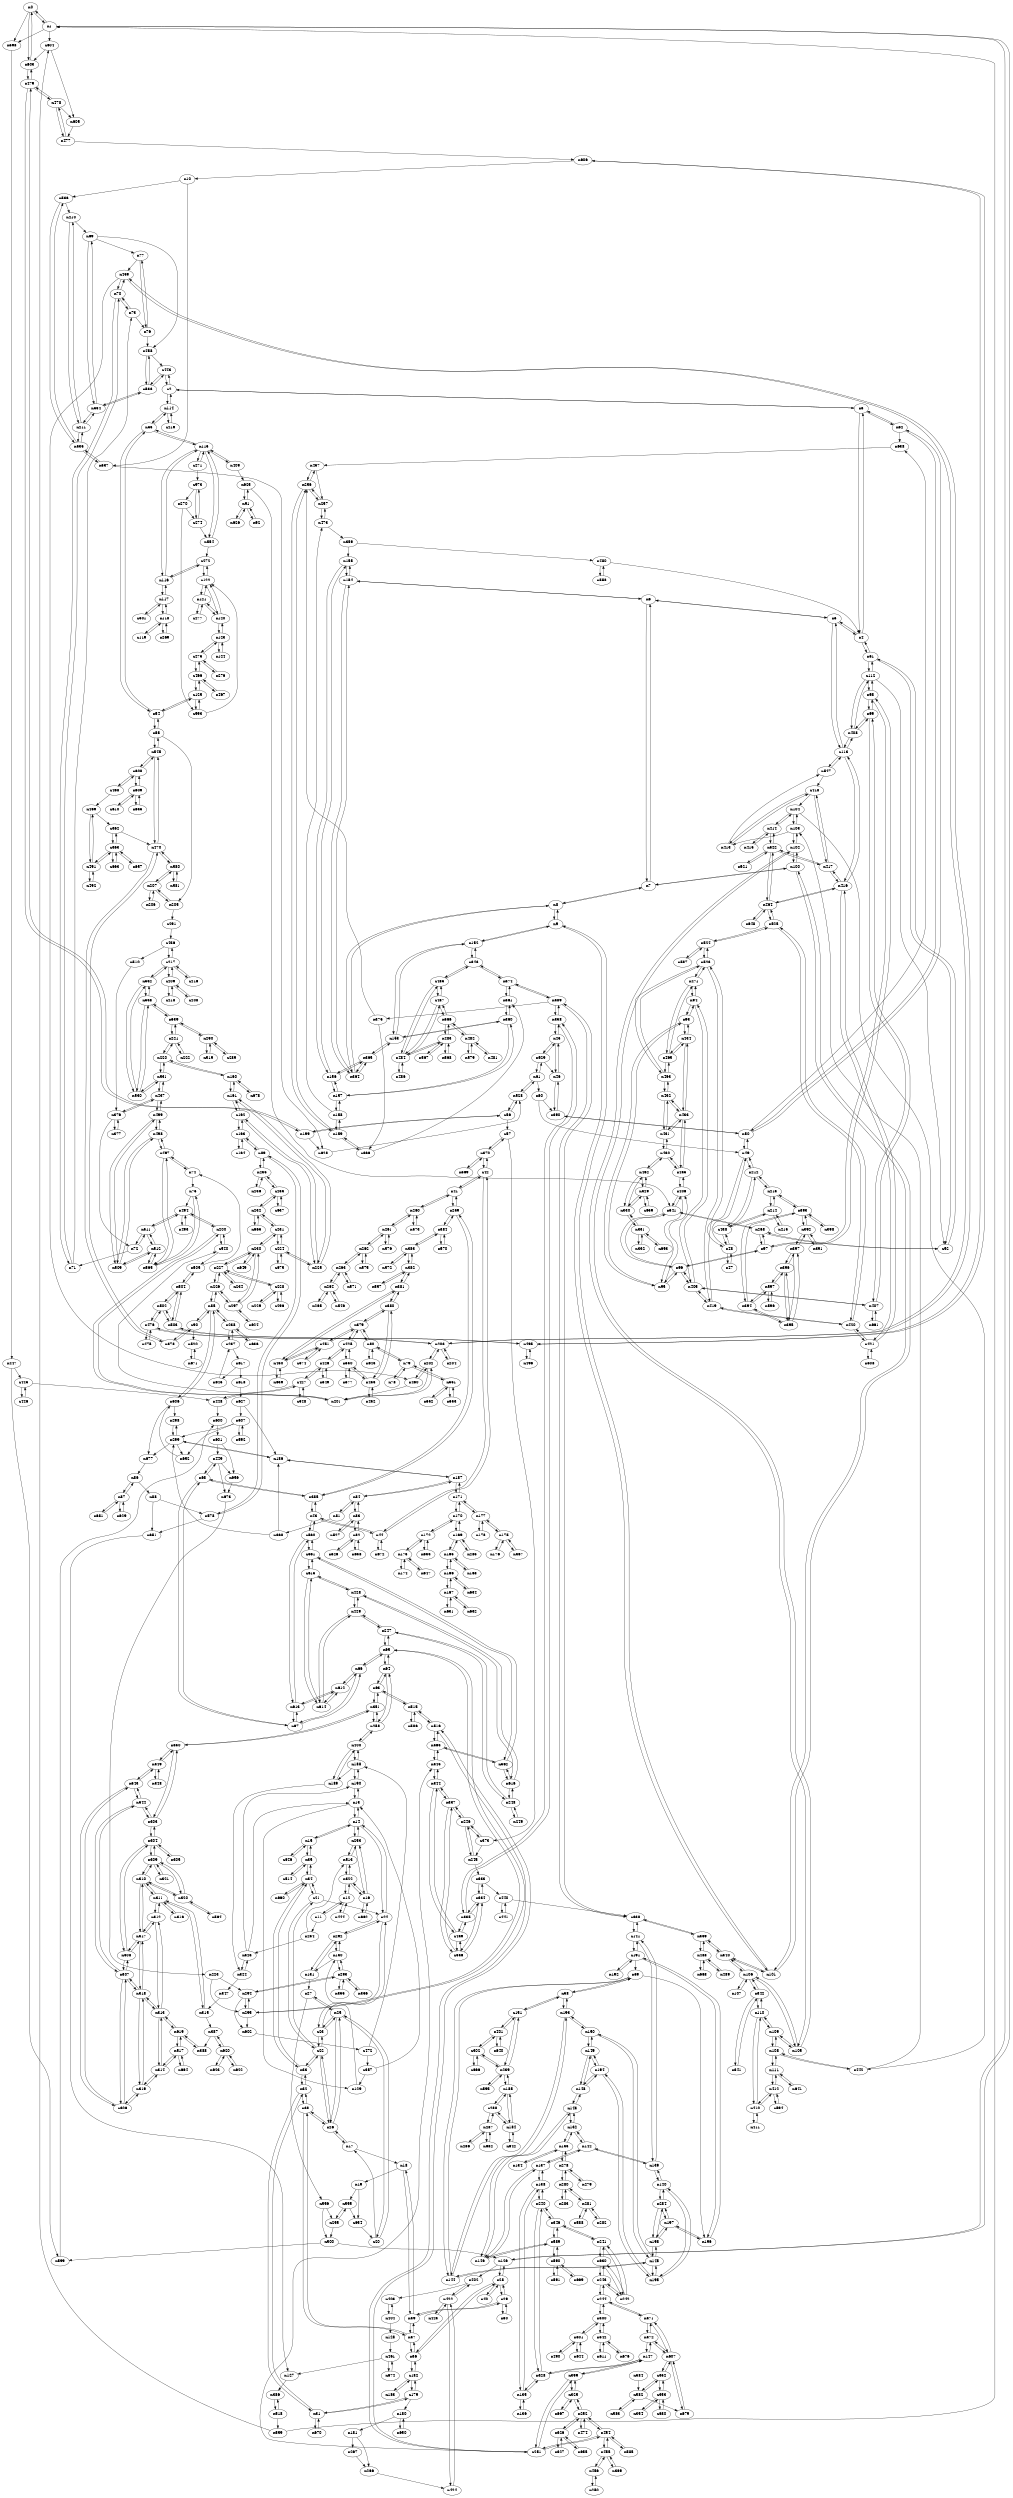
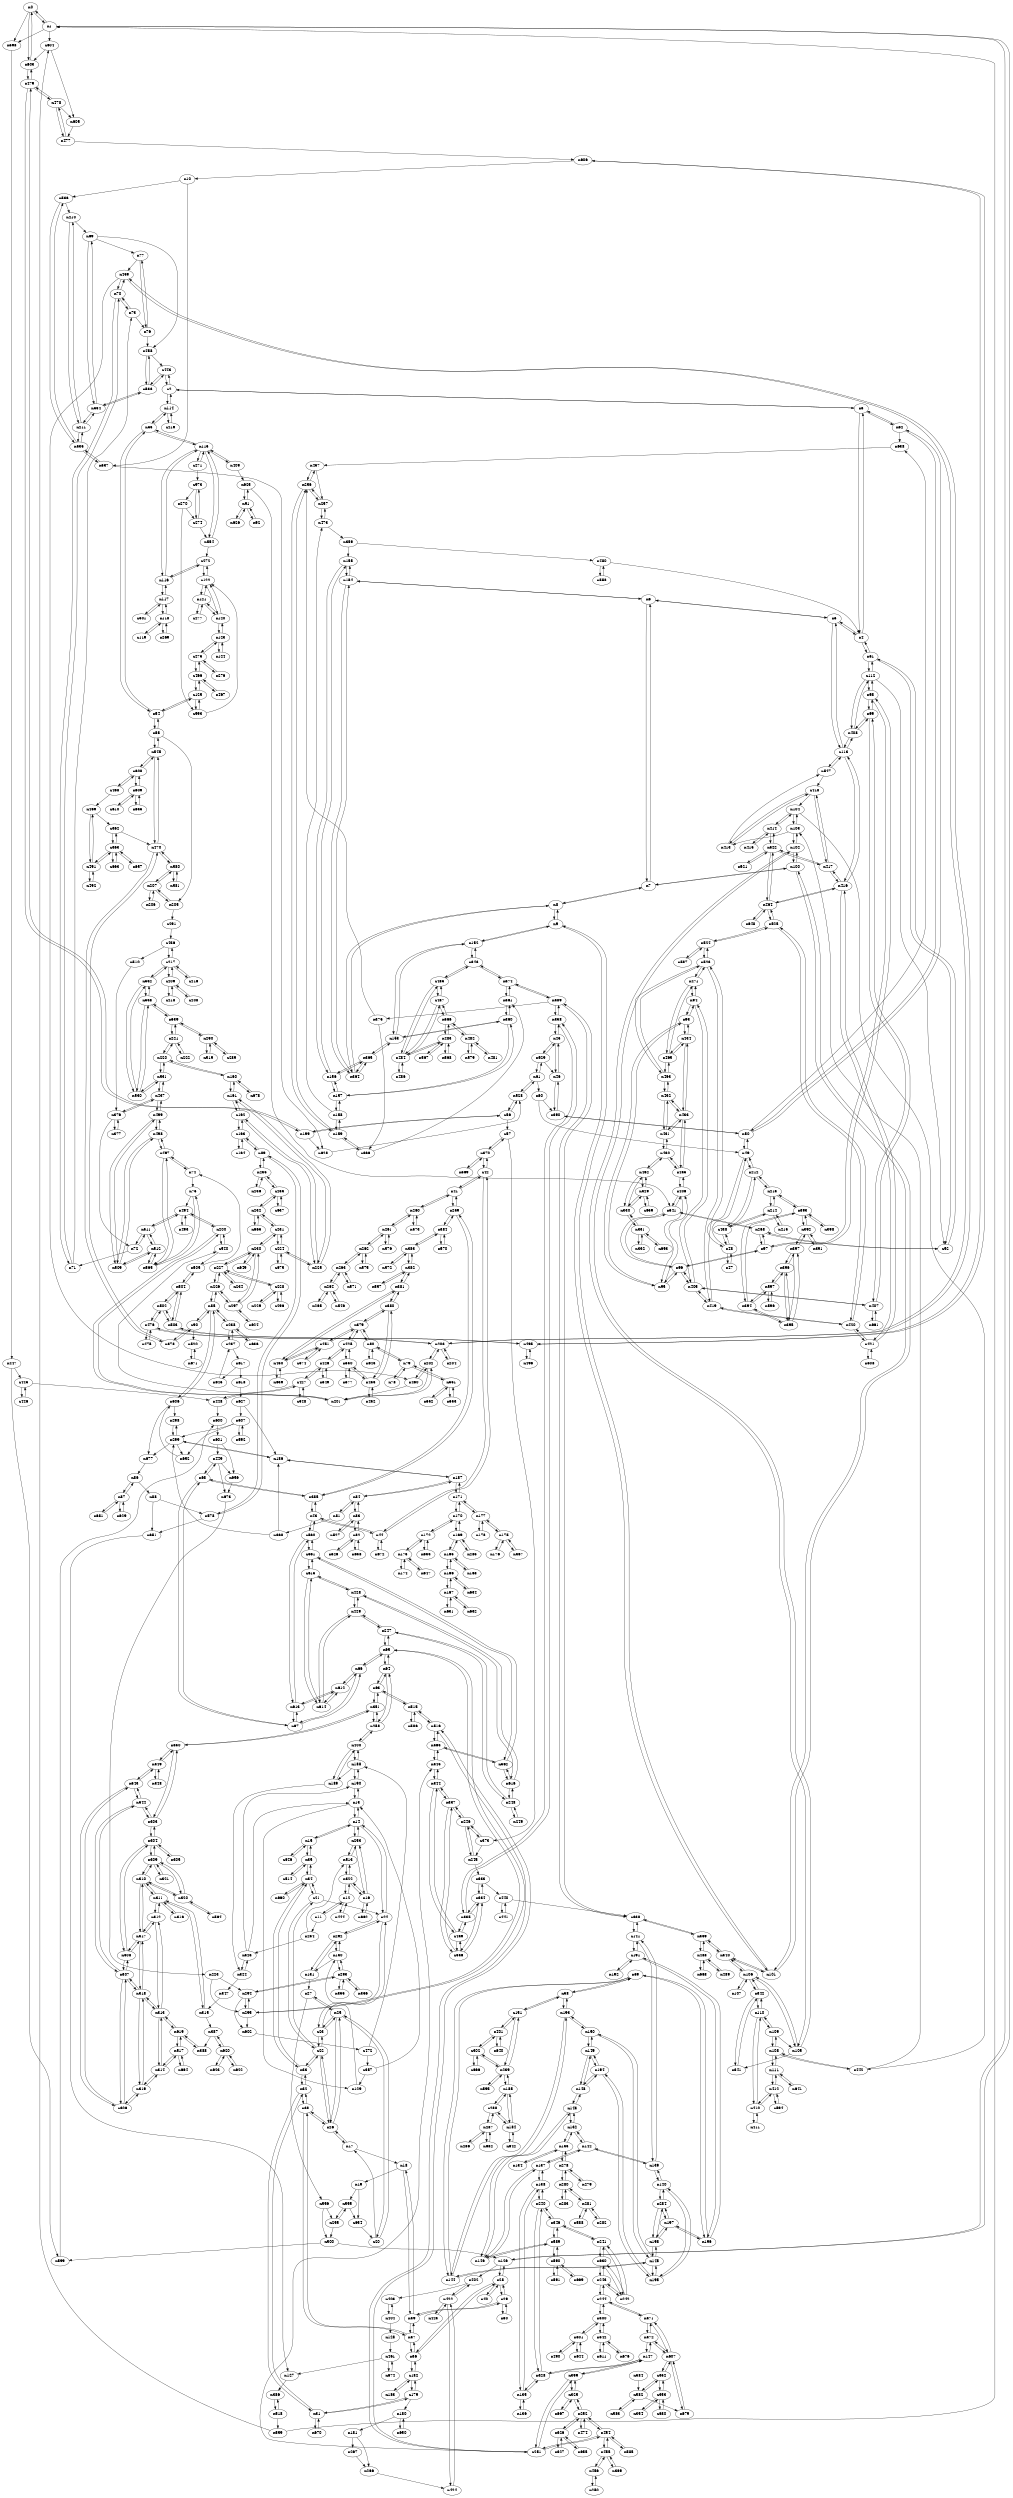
(635, 1964) -> (705, 2087)
(788, 2042) -> (769, 2061)
